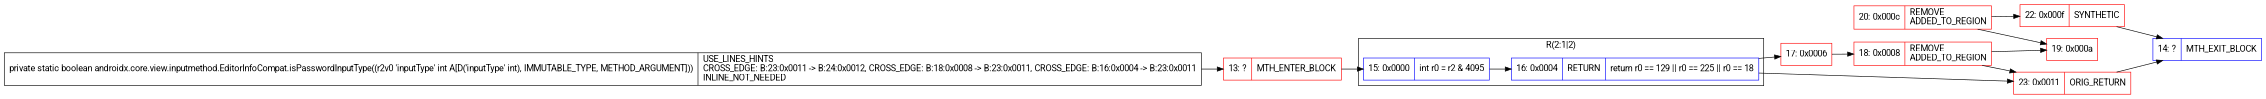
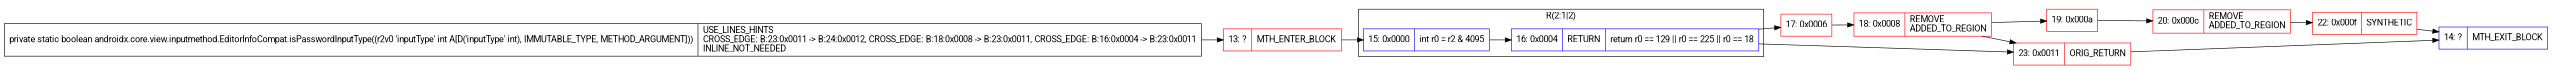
(2009, 36) -> (2122, 21)
